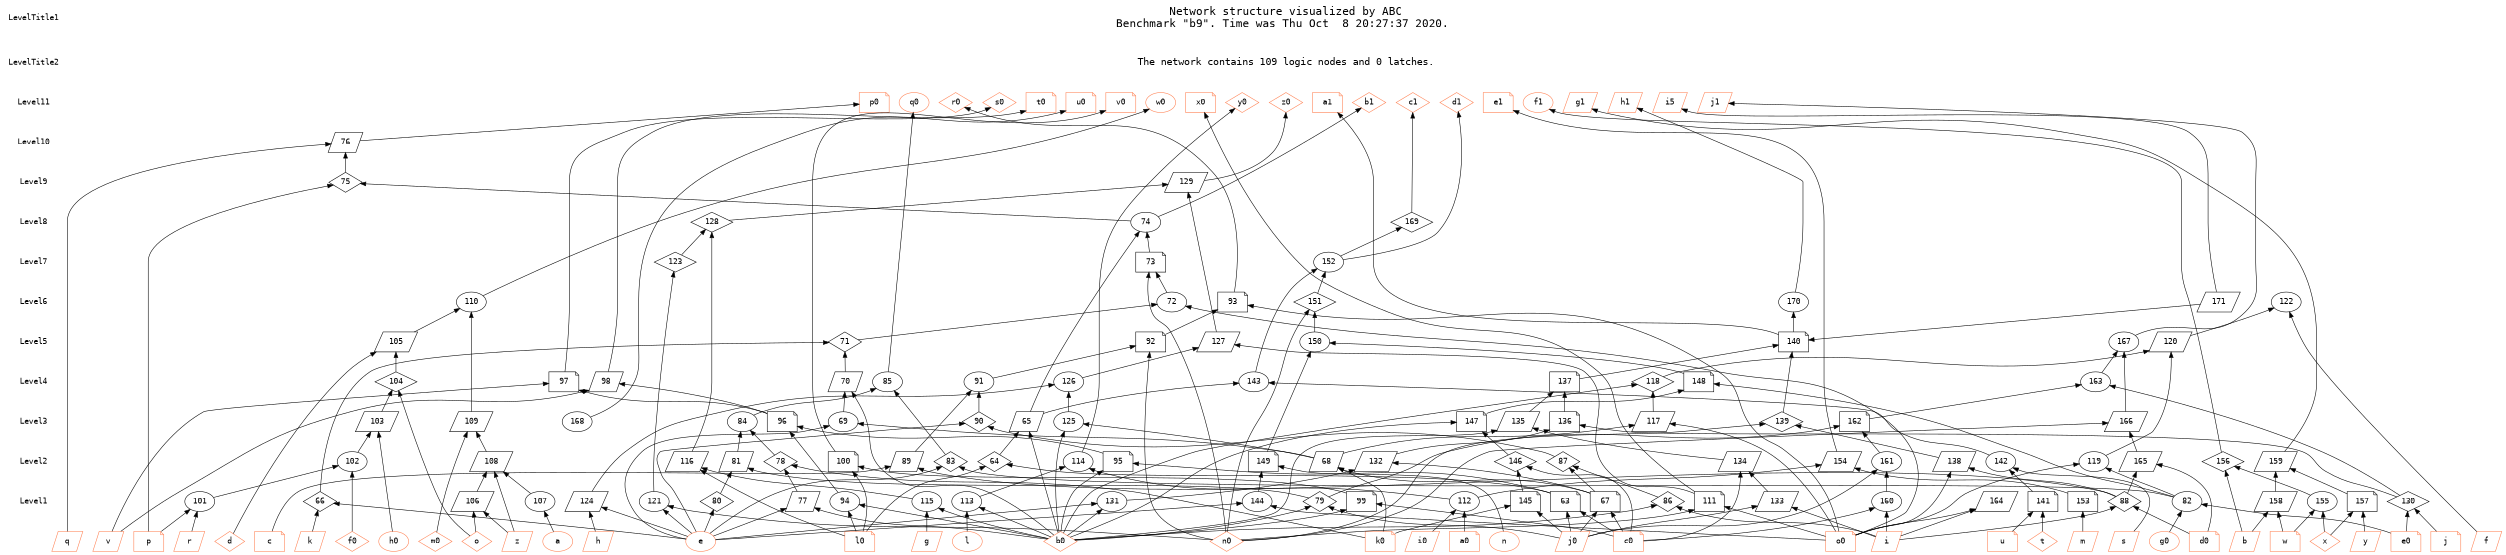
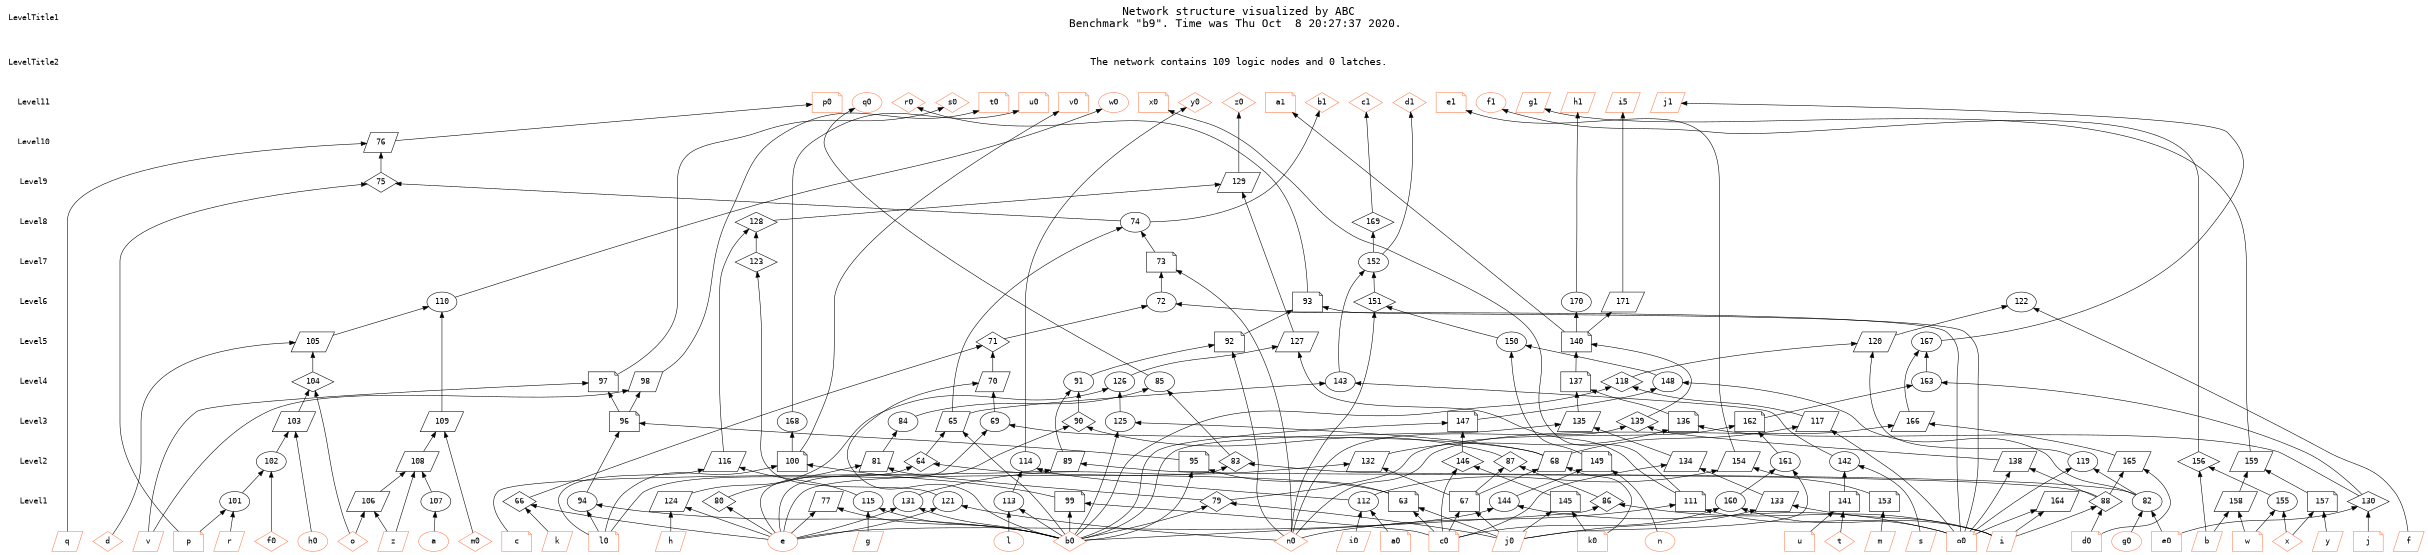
(2007, 322) -> (1597, 324)
(1699, 382) -> (1668, 382)
none -> (792, 445)
(781, 462) -> none
